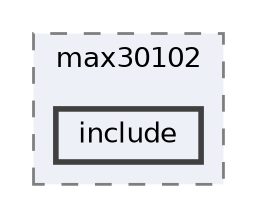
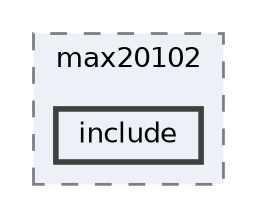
(128, 60) -> (128, 60)
